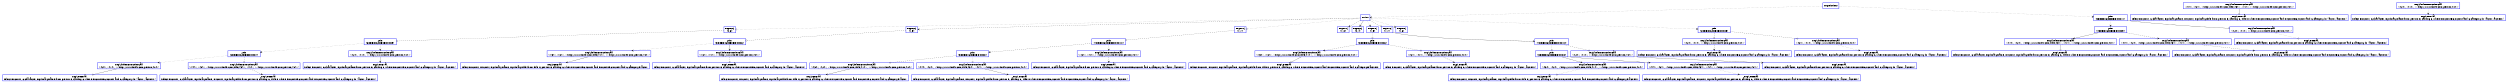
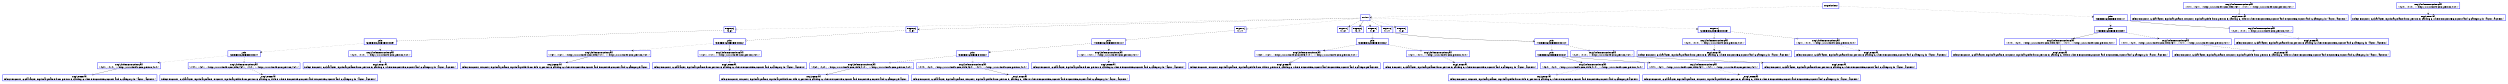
(1714, 30) -> (1714, 30)
